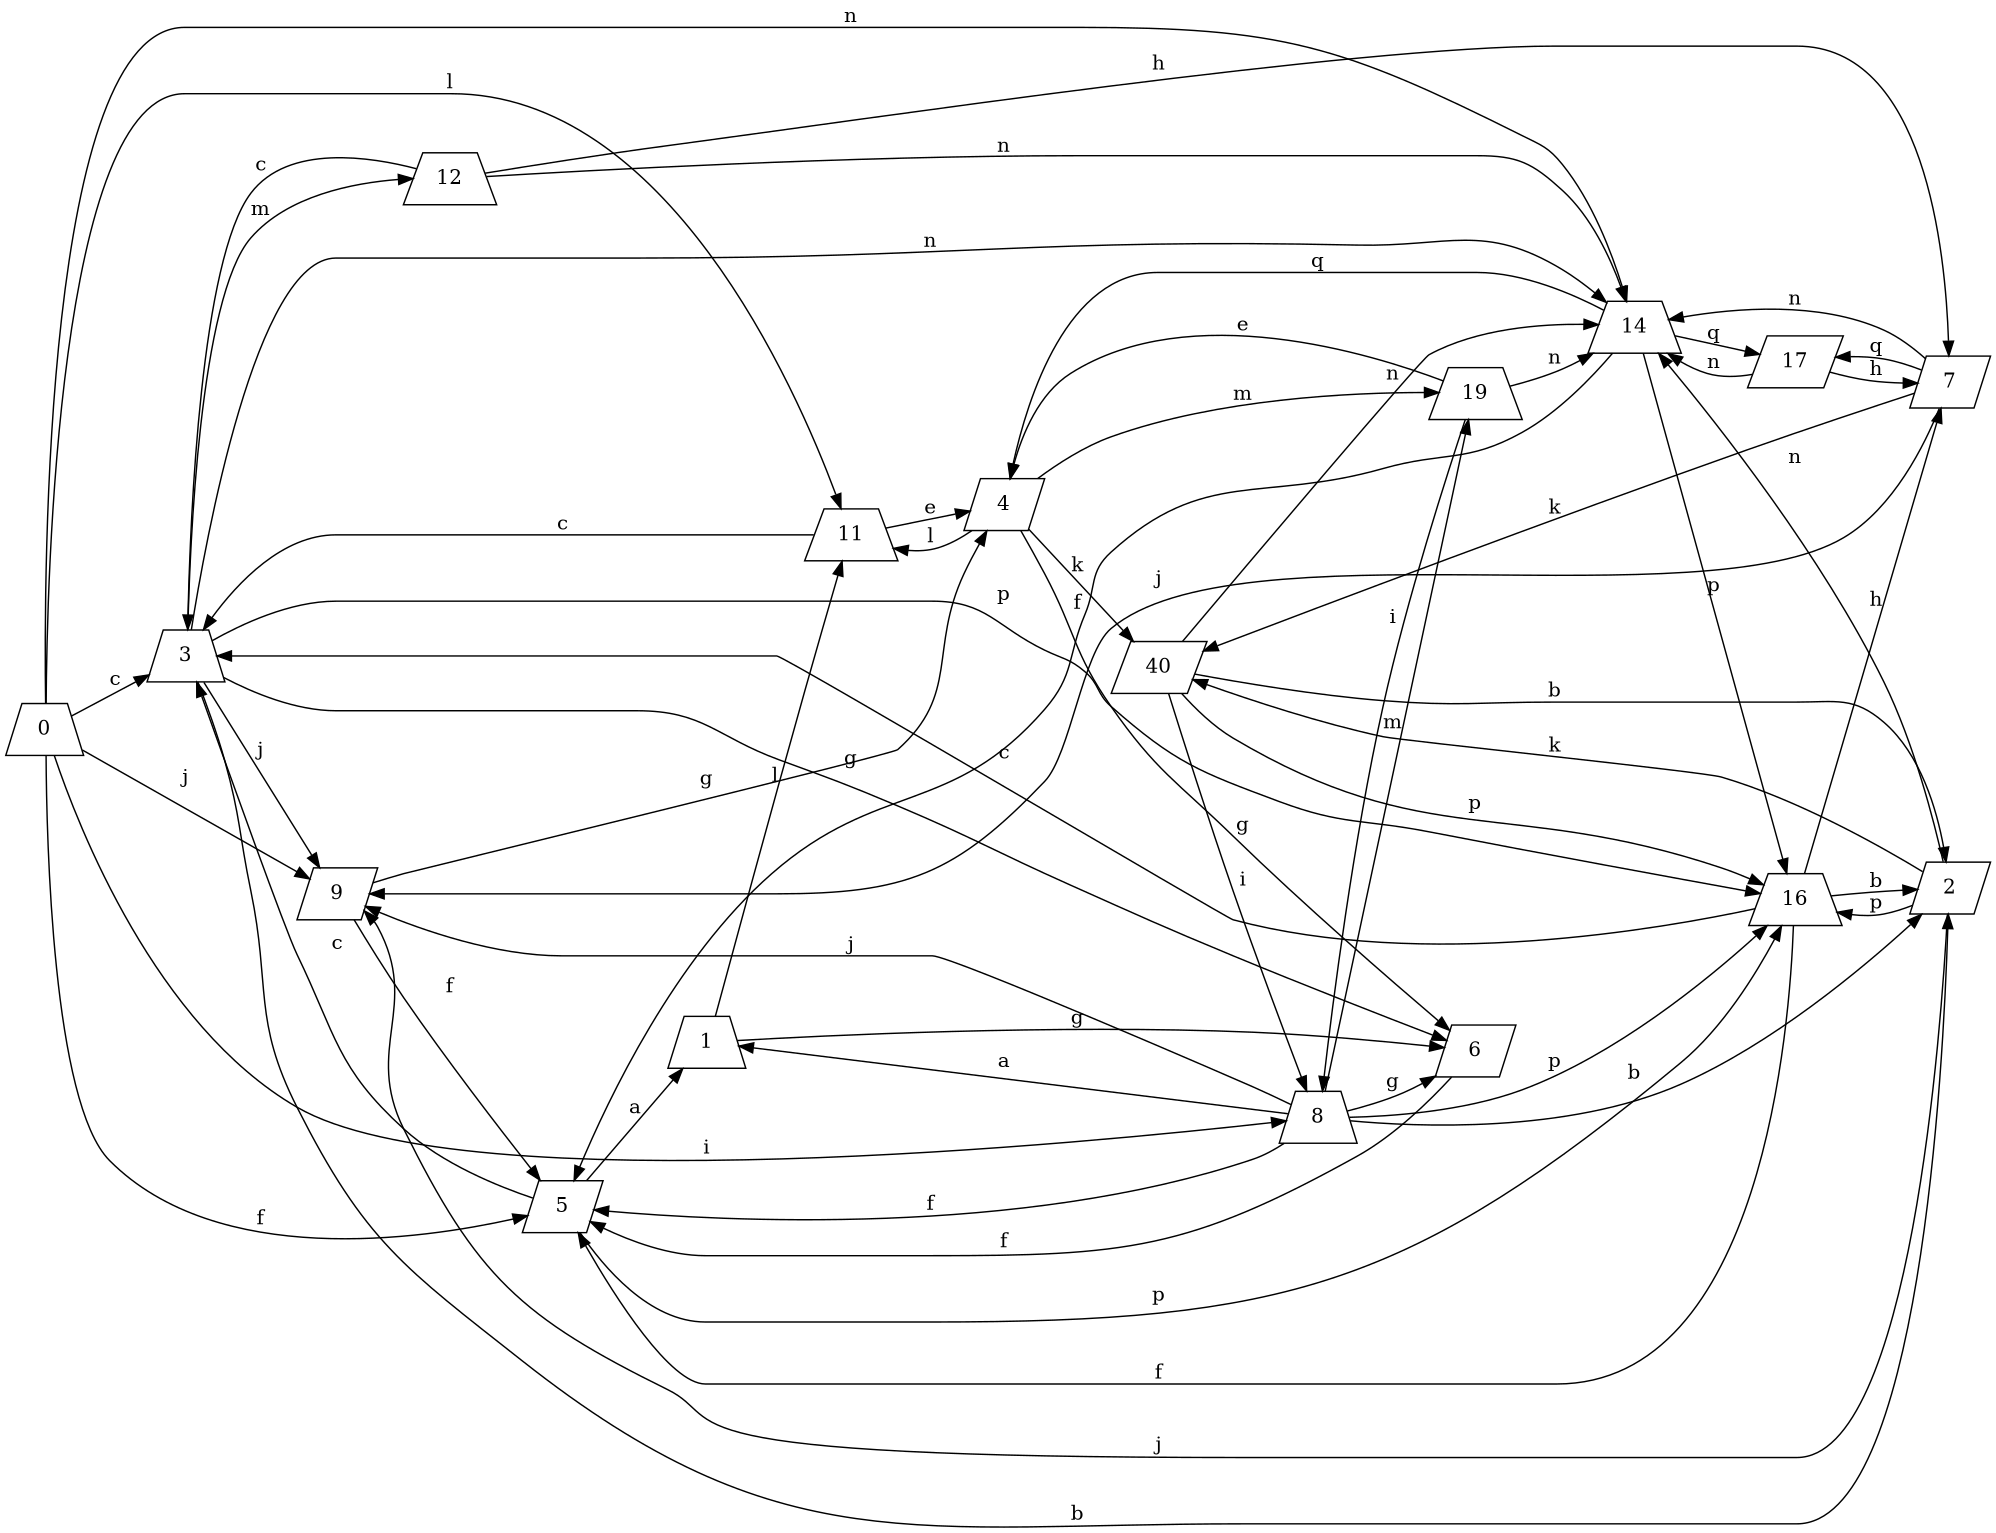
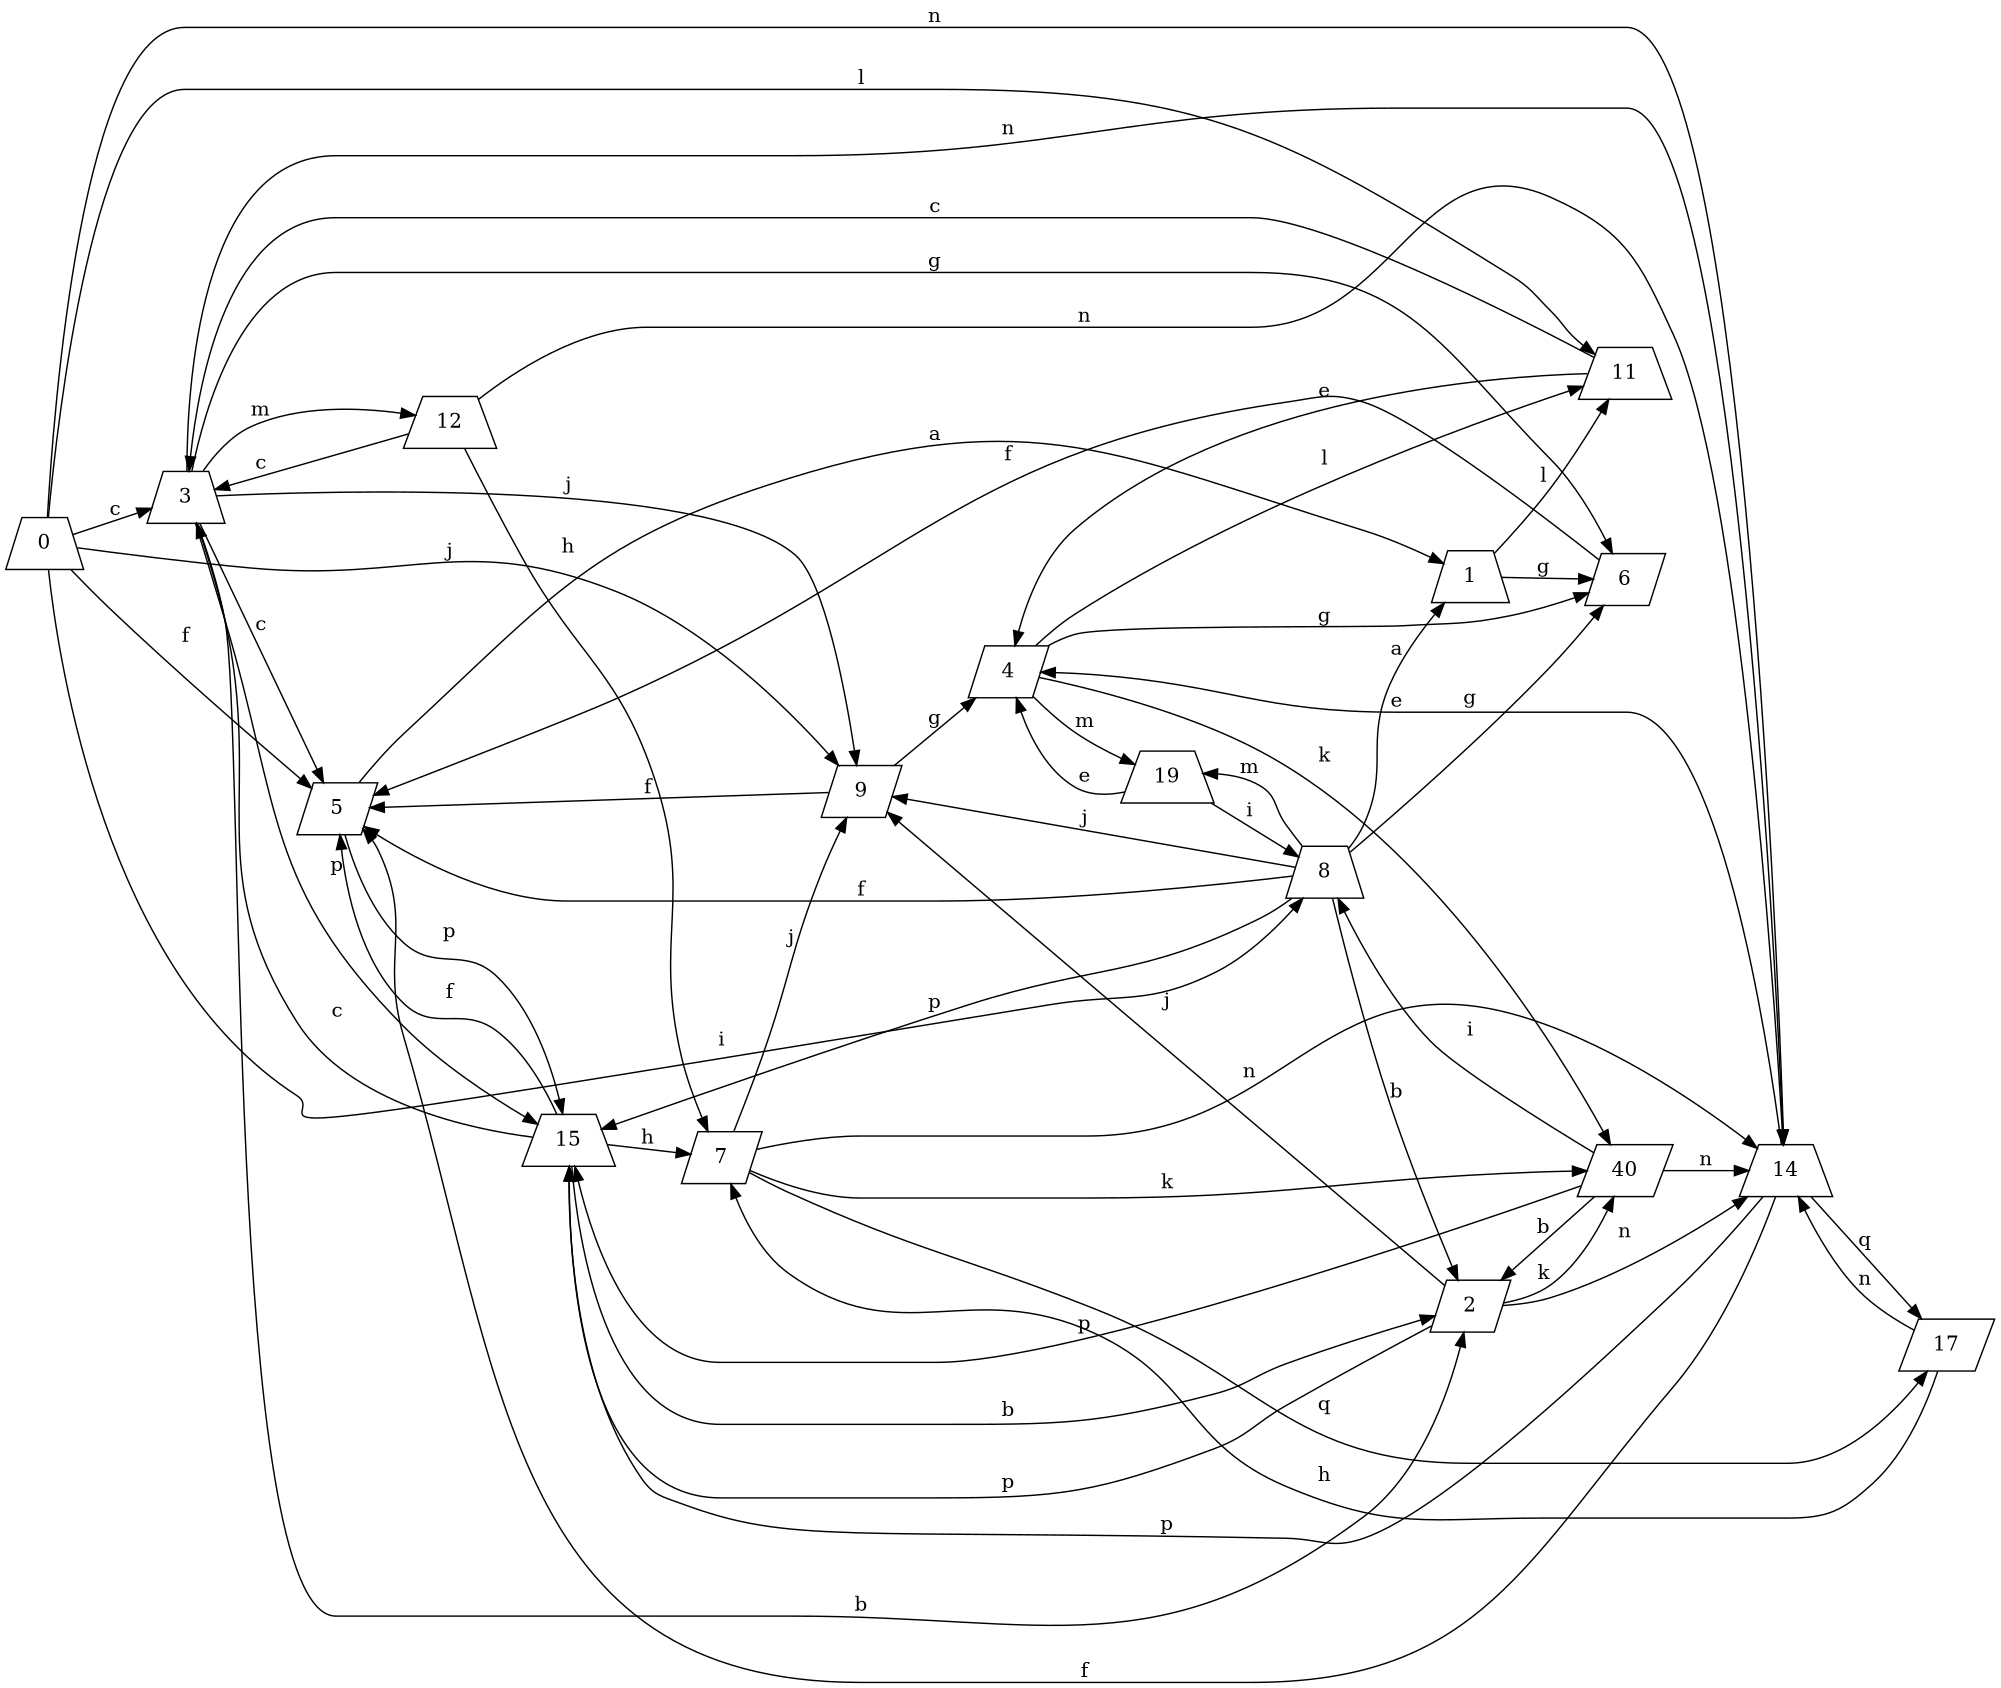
(1318, 262) -> (1397, 701)
(1546, 375) -> none
(1795, 900) -> (569, 1140)
(313, 990) -> (258, 646)
